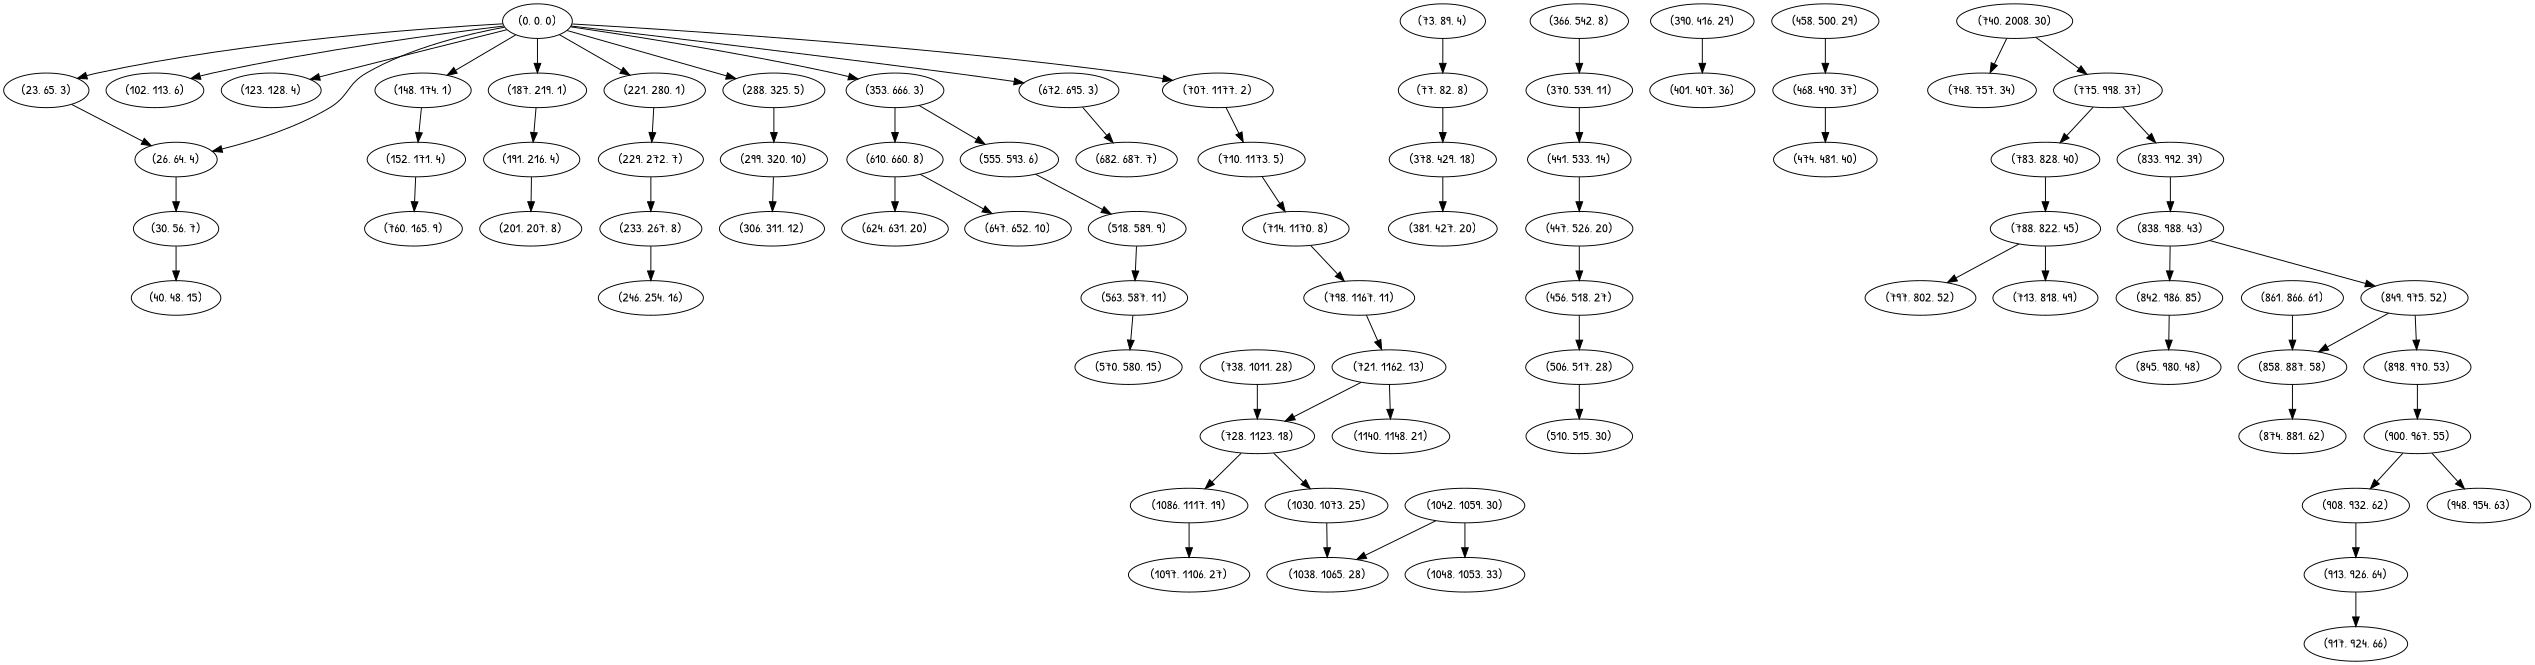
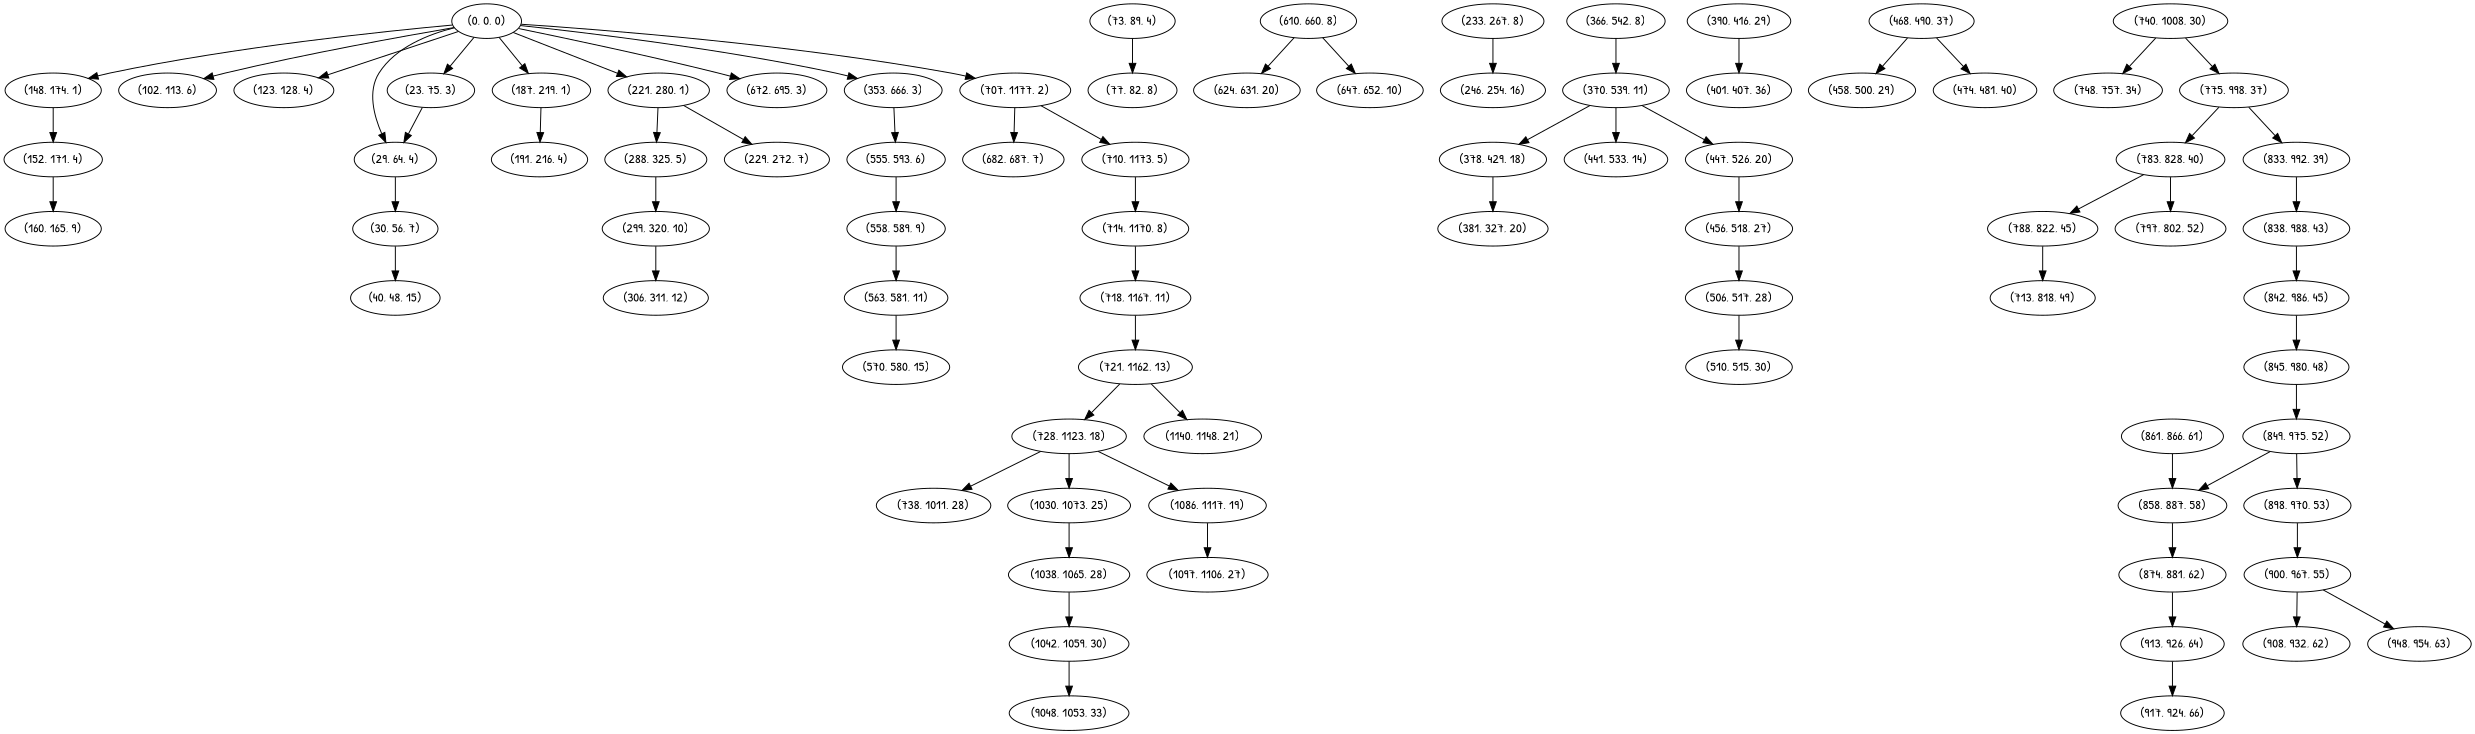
(2015, 21) -> (2170, 21)
(1825, 51) -> (1895, 52)
(647, 53) -> (657, 120)
(46, 90) -> (431, 90)
(895, 120) -> none
(1443, 120) -> (1559, 123)
(1095, 121) -> (1014, 120)
(176, 160) -> (395, 160)
(651, 189) -> none
(1579, 189) -> (1673, 123)
(413, 229) -> (53, 229)
(531, 229) -> none
(1137, 229) -> (896, 229)
(1443, 229) -> (1493, 229)
(1987, 261) -> (2170, 189)
(2288, 262) -> (2296, 397)
(1134, 298) -> (896, 298)
(1359, 298) -> (1135, 298)
(2169, 298) -> (2296, 298)
(1257, 397) -> (1006, 469)
(2356, 535) -> (2172, 605)
(1401, 538) -> (1069, 605)
(1465, 575) -> (1069, 713)
